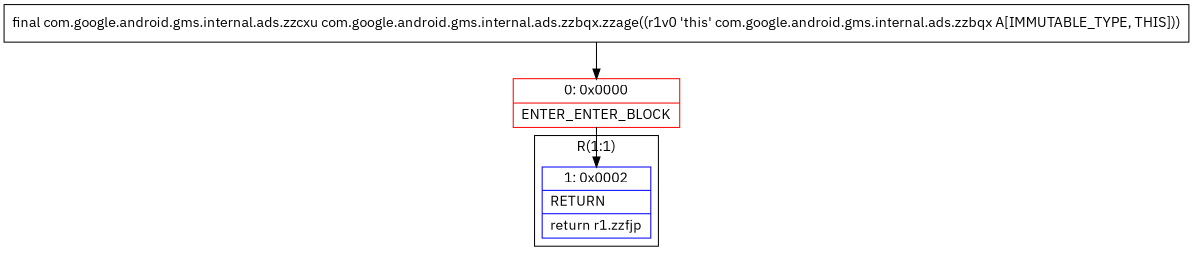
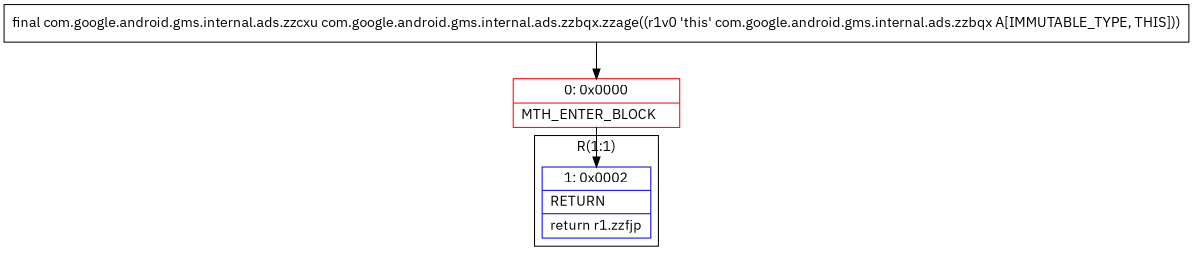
(596, 115) -> (589, 115)
